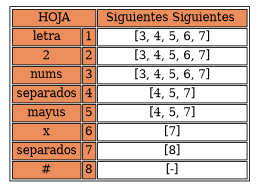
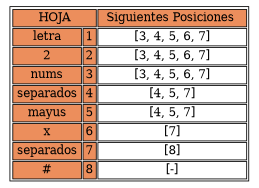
(172, 18) -> (172, 18)
